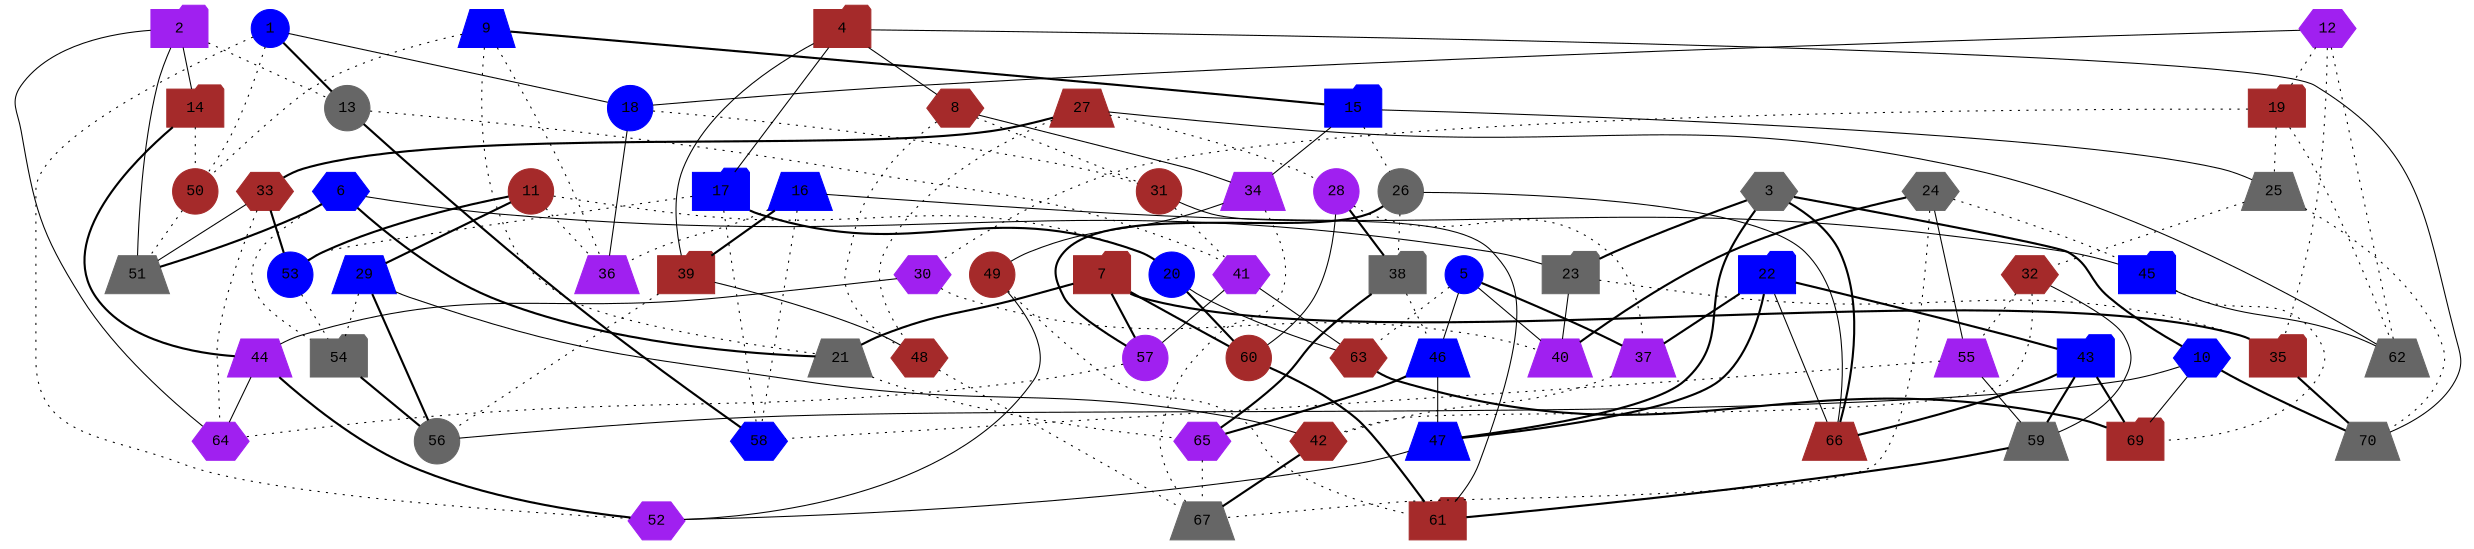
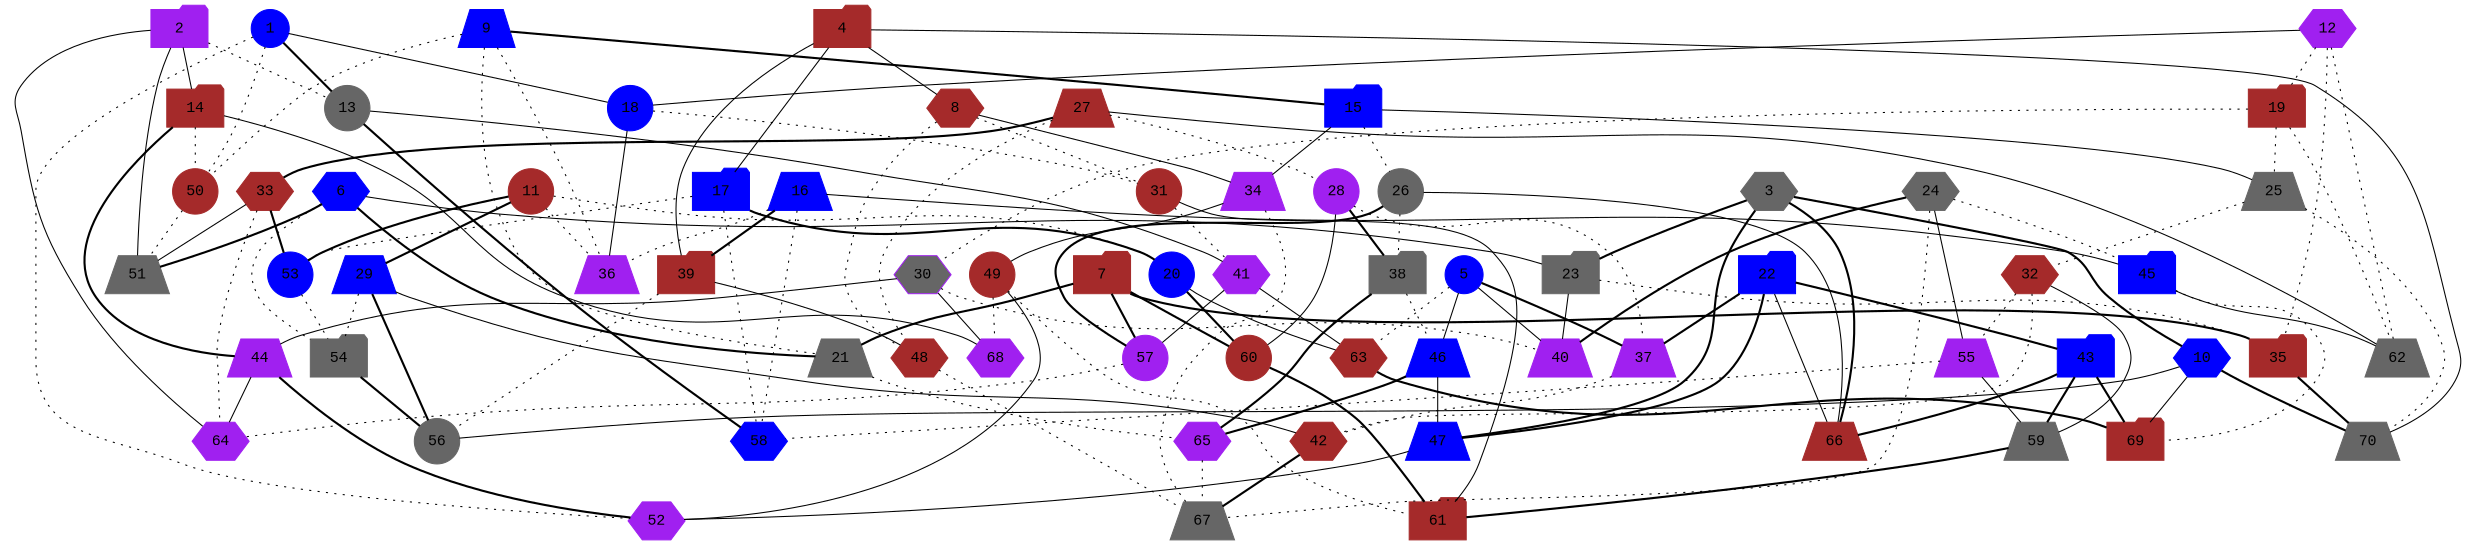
(801, 162) -> (801, 162)
(923, 275) -> (923, 275)
none -> (995, 358)
